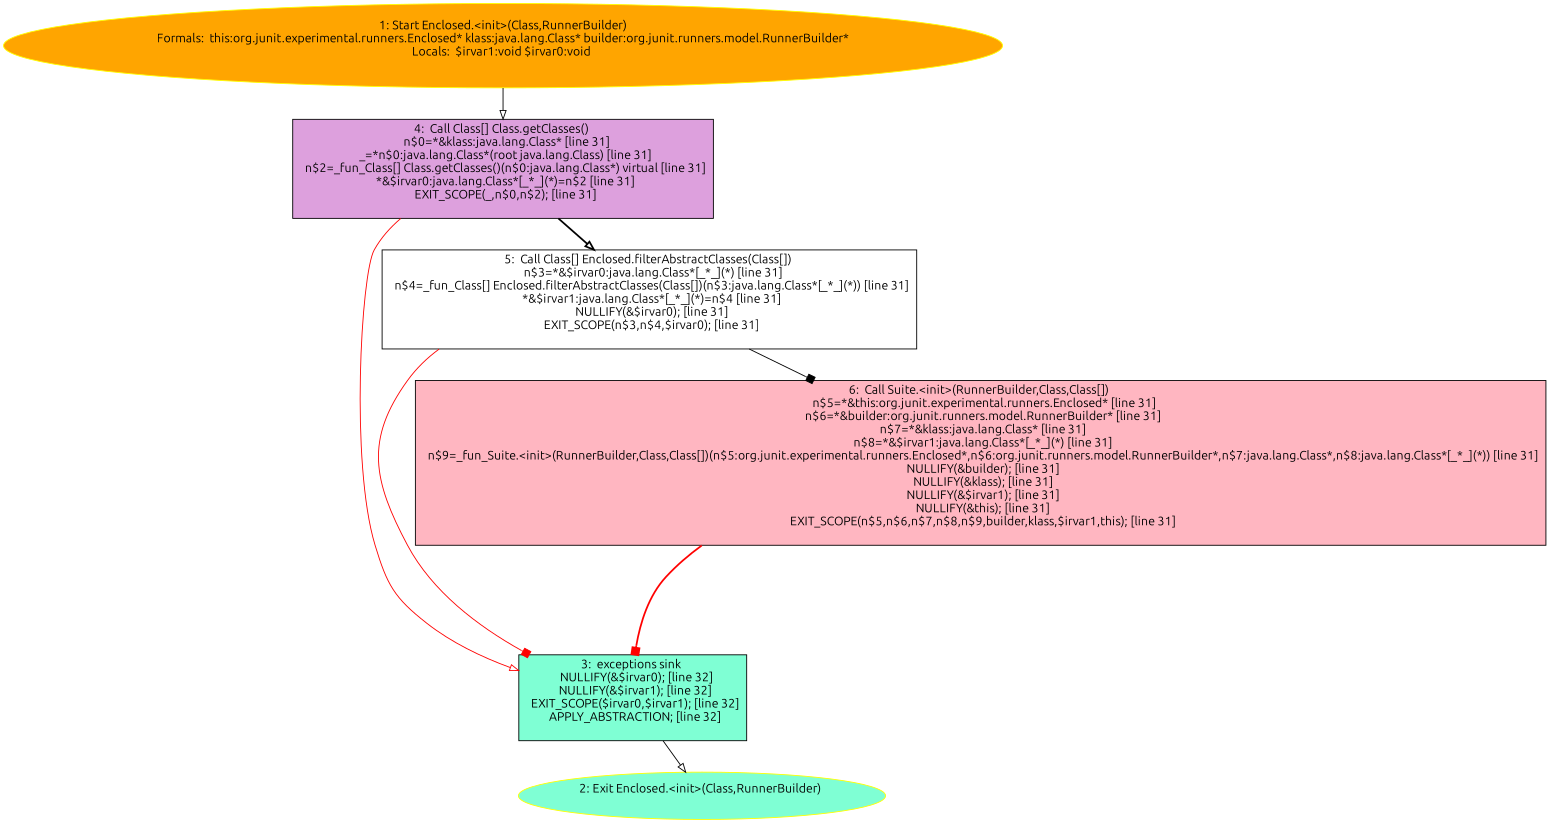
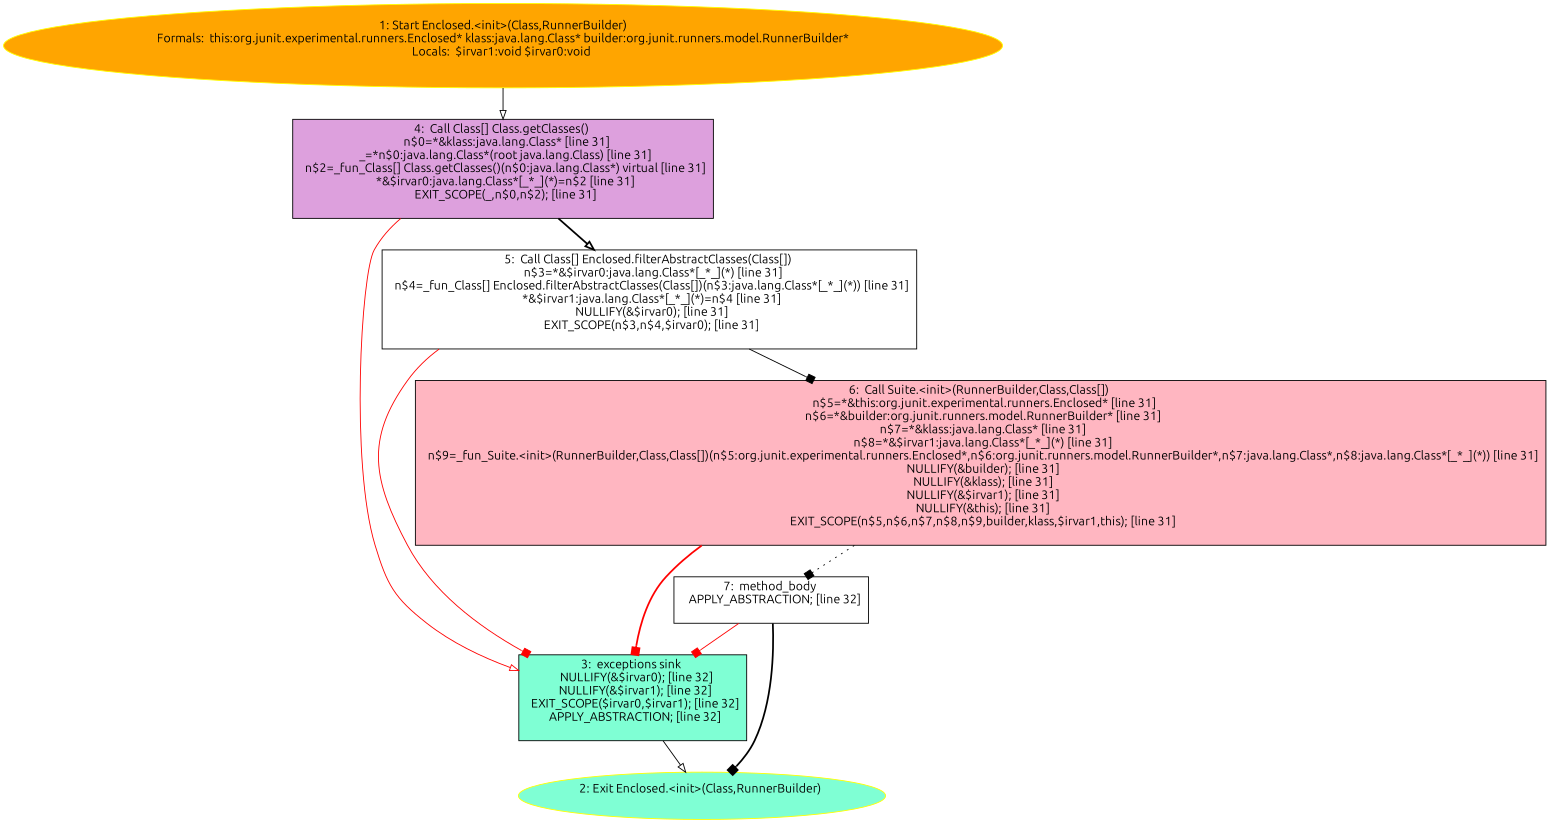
none -> (771, 600)
